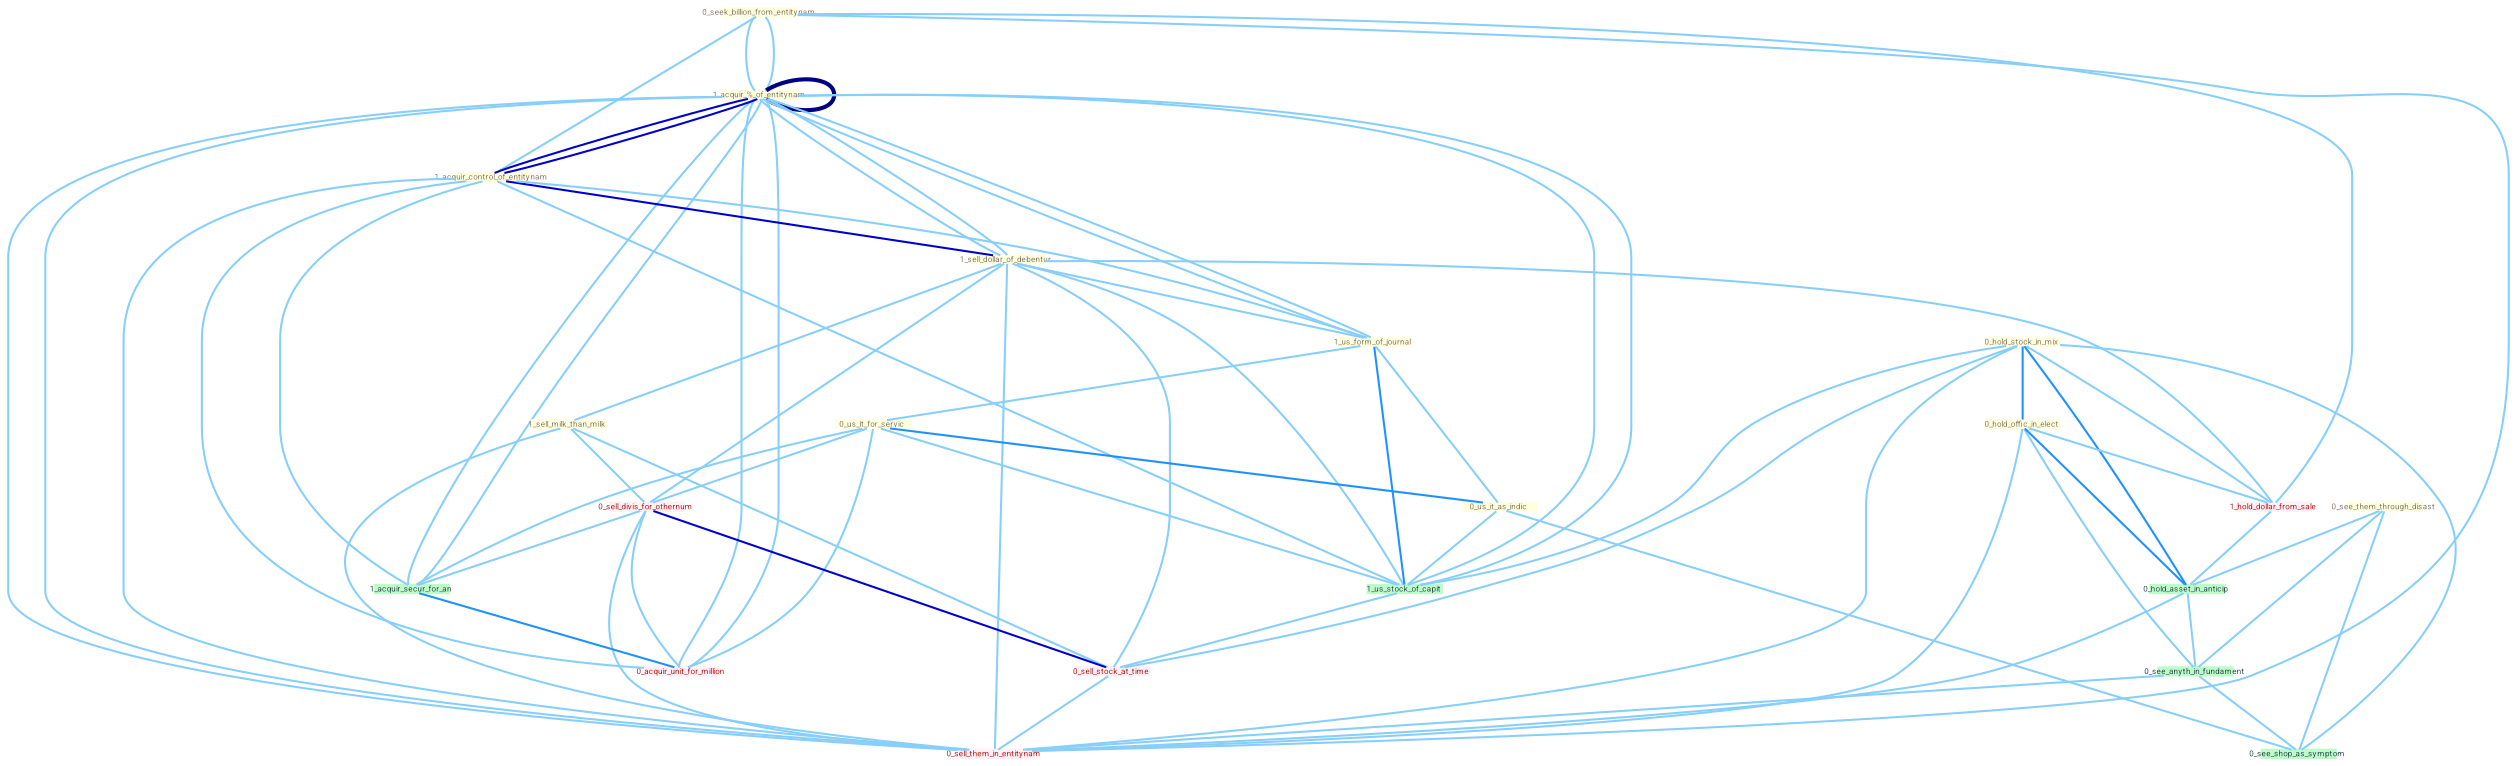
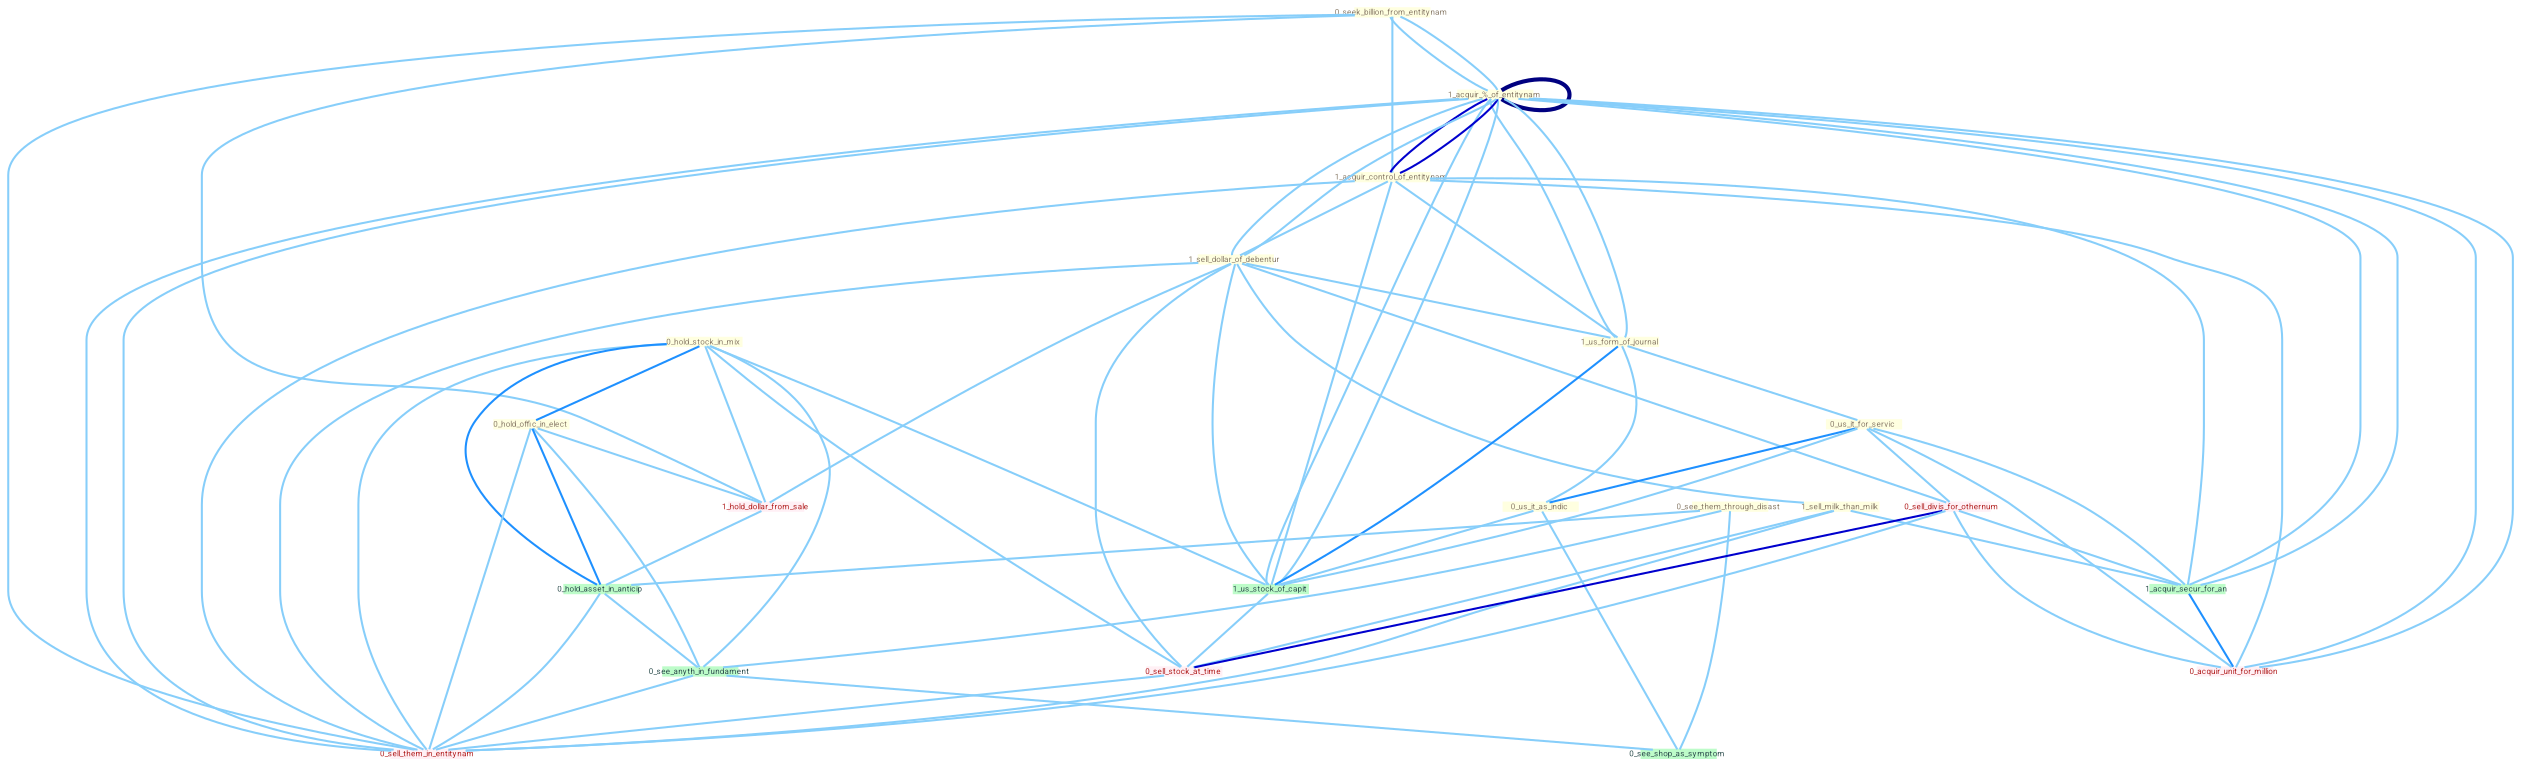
(798, 226) -> (1318, 217)
(2403, 459) -> (825, 499)
(608, 465) -> (2014, 548)
